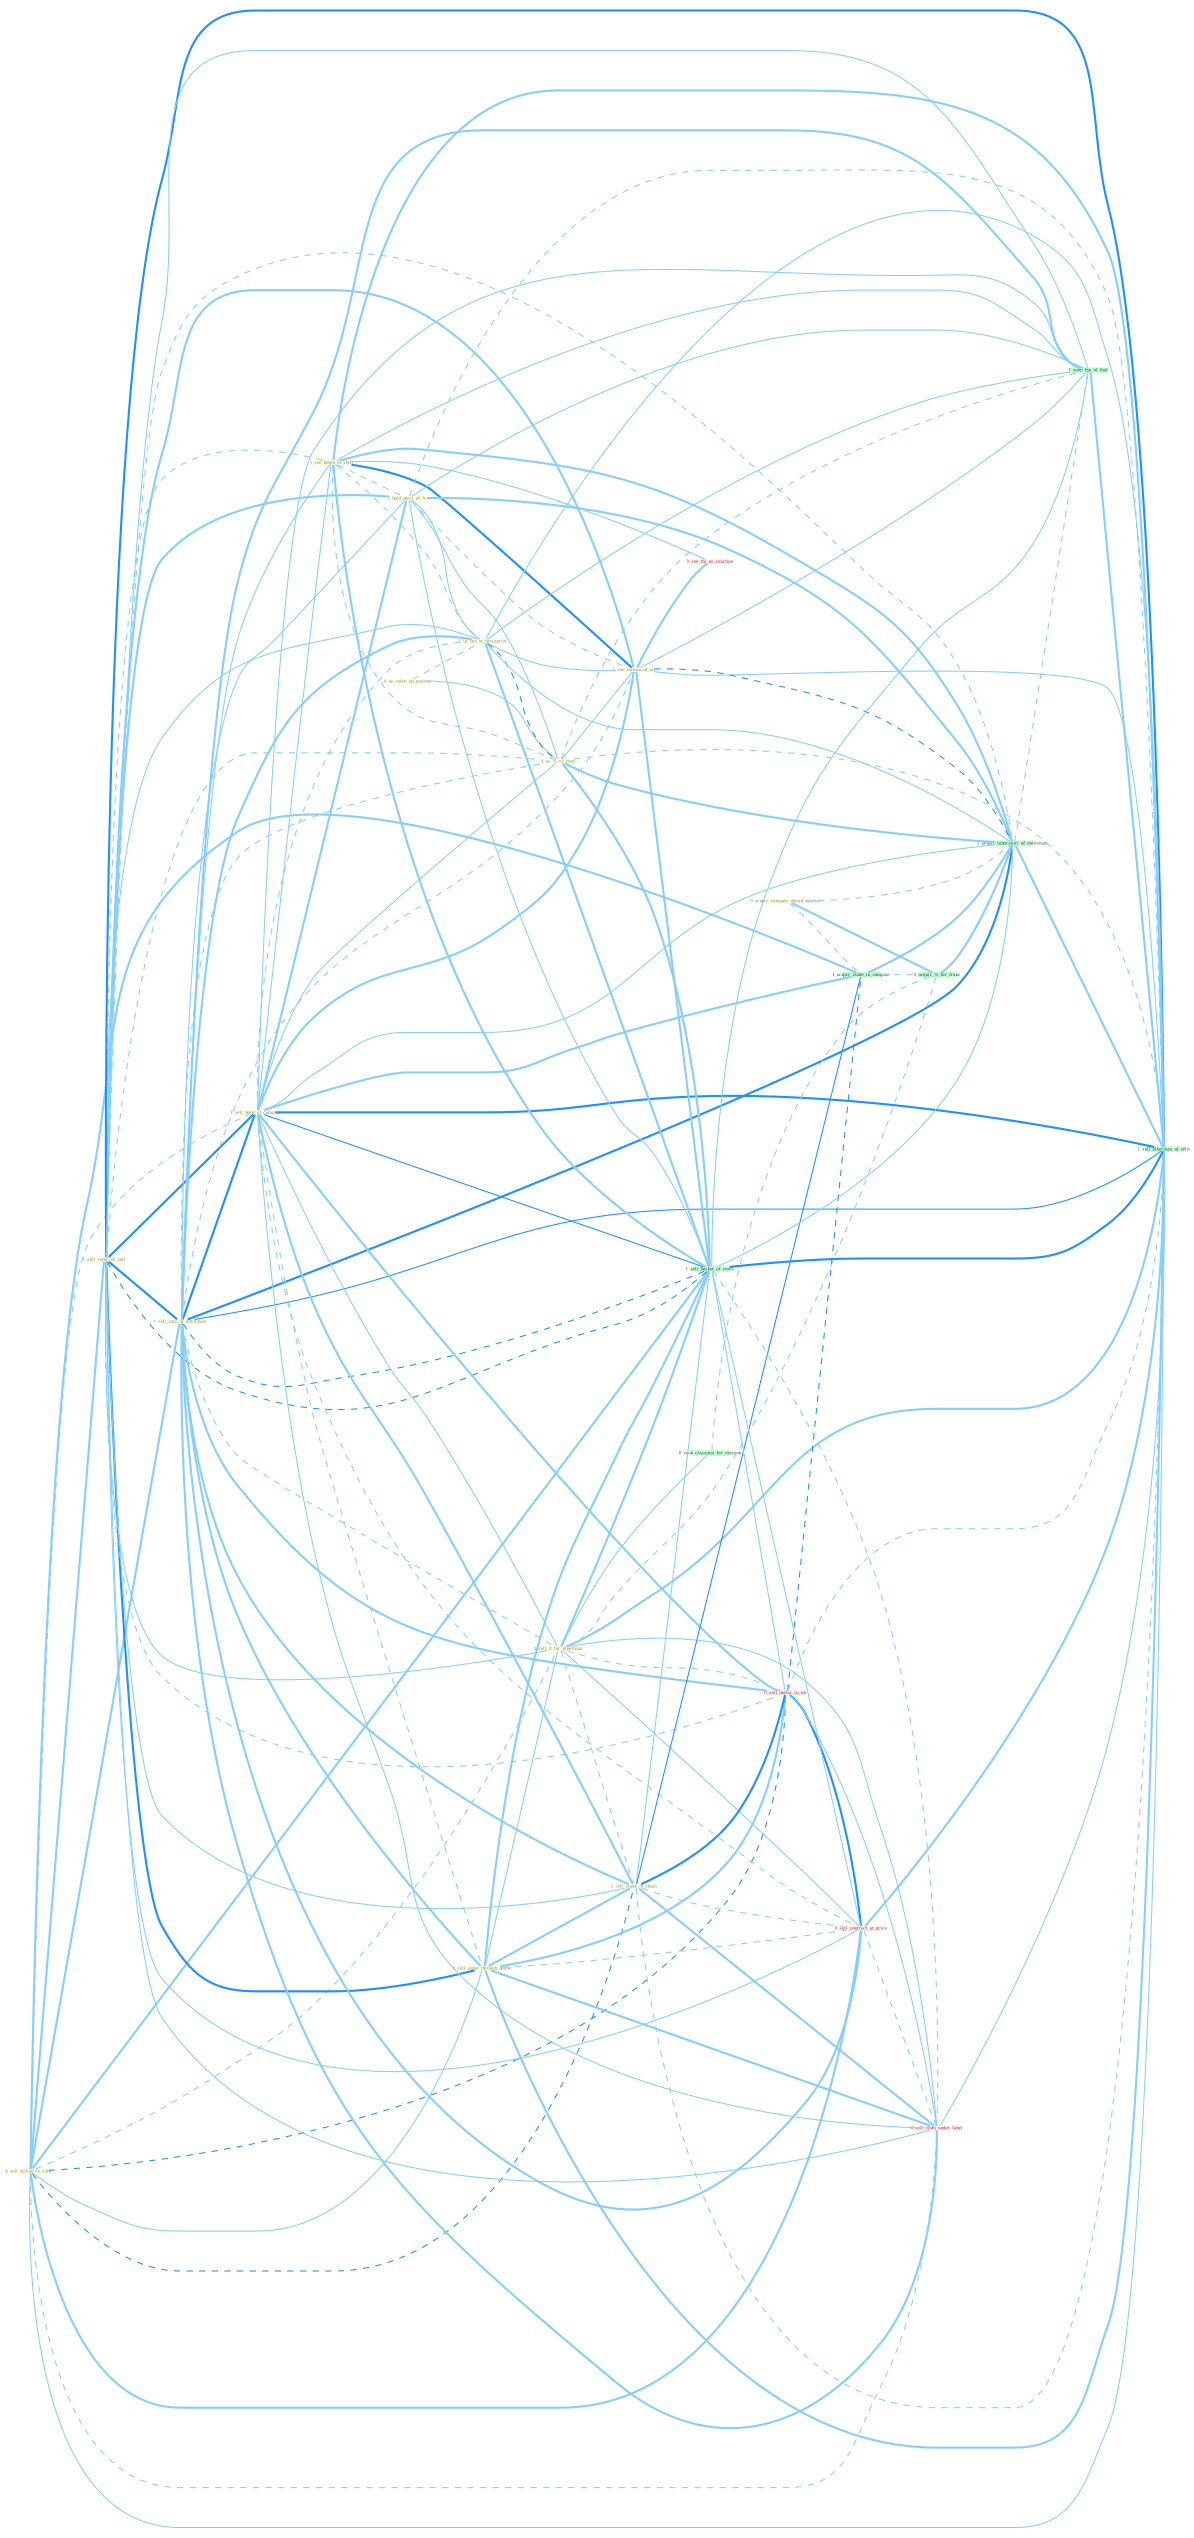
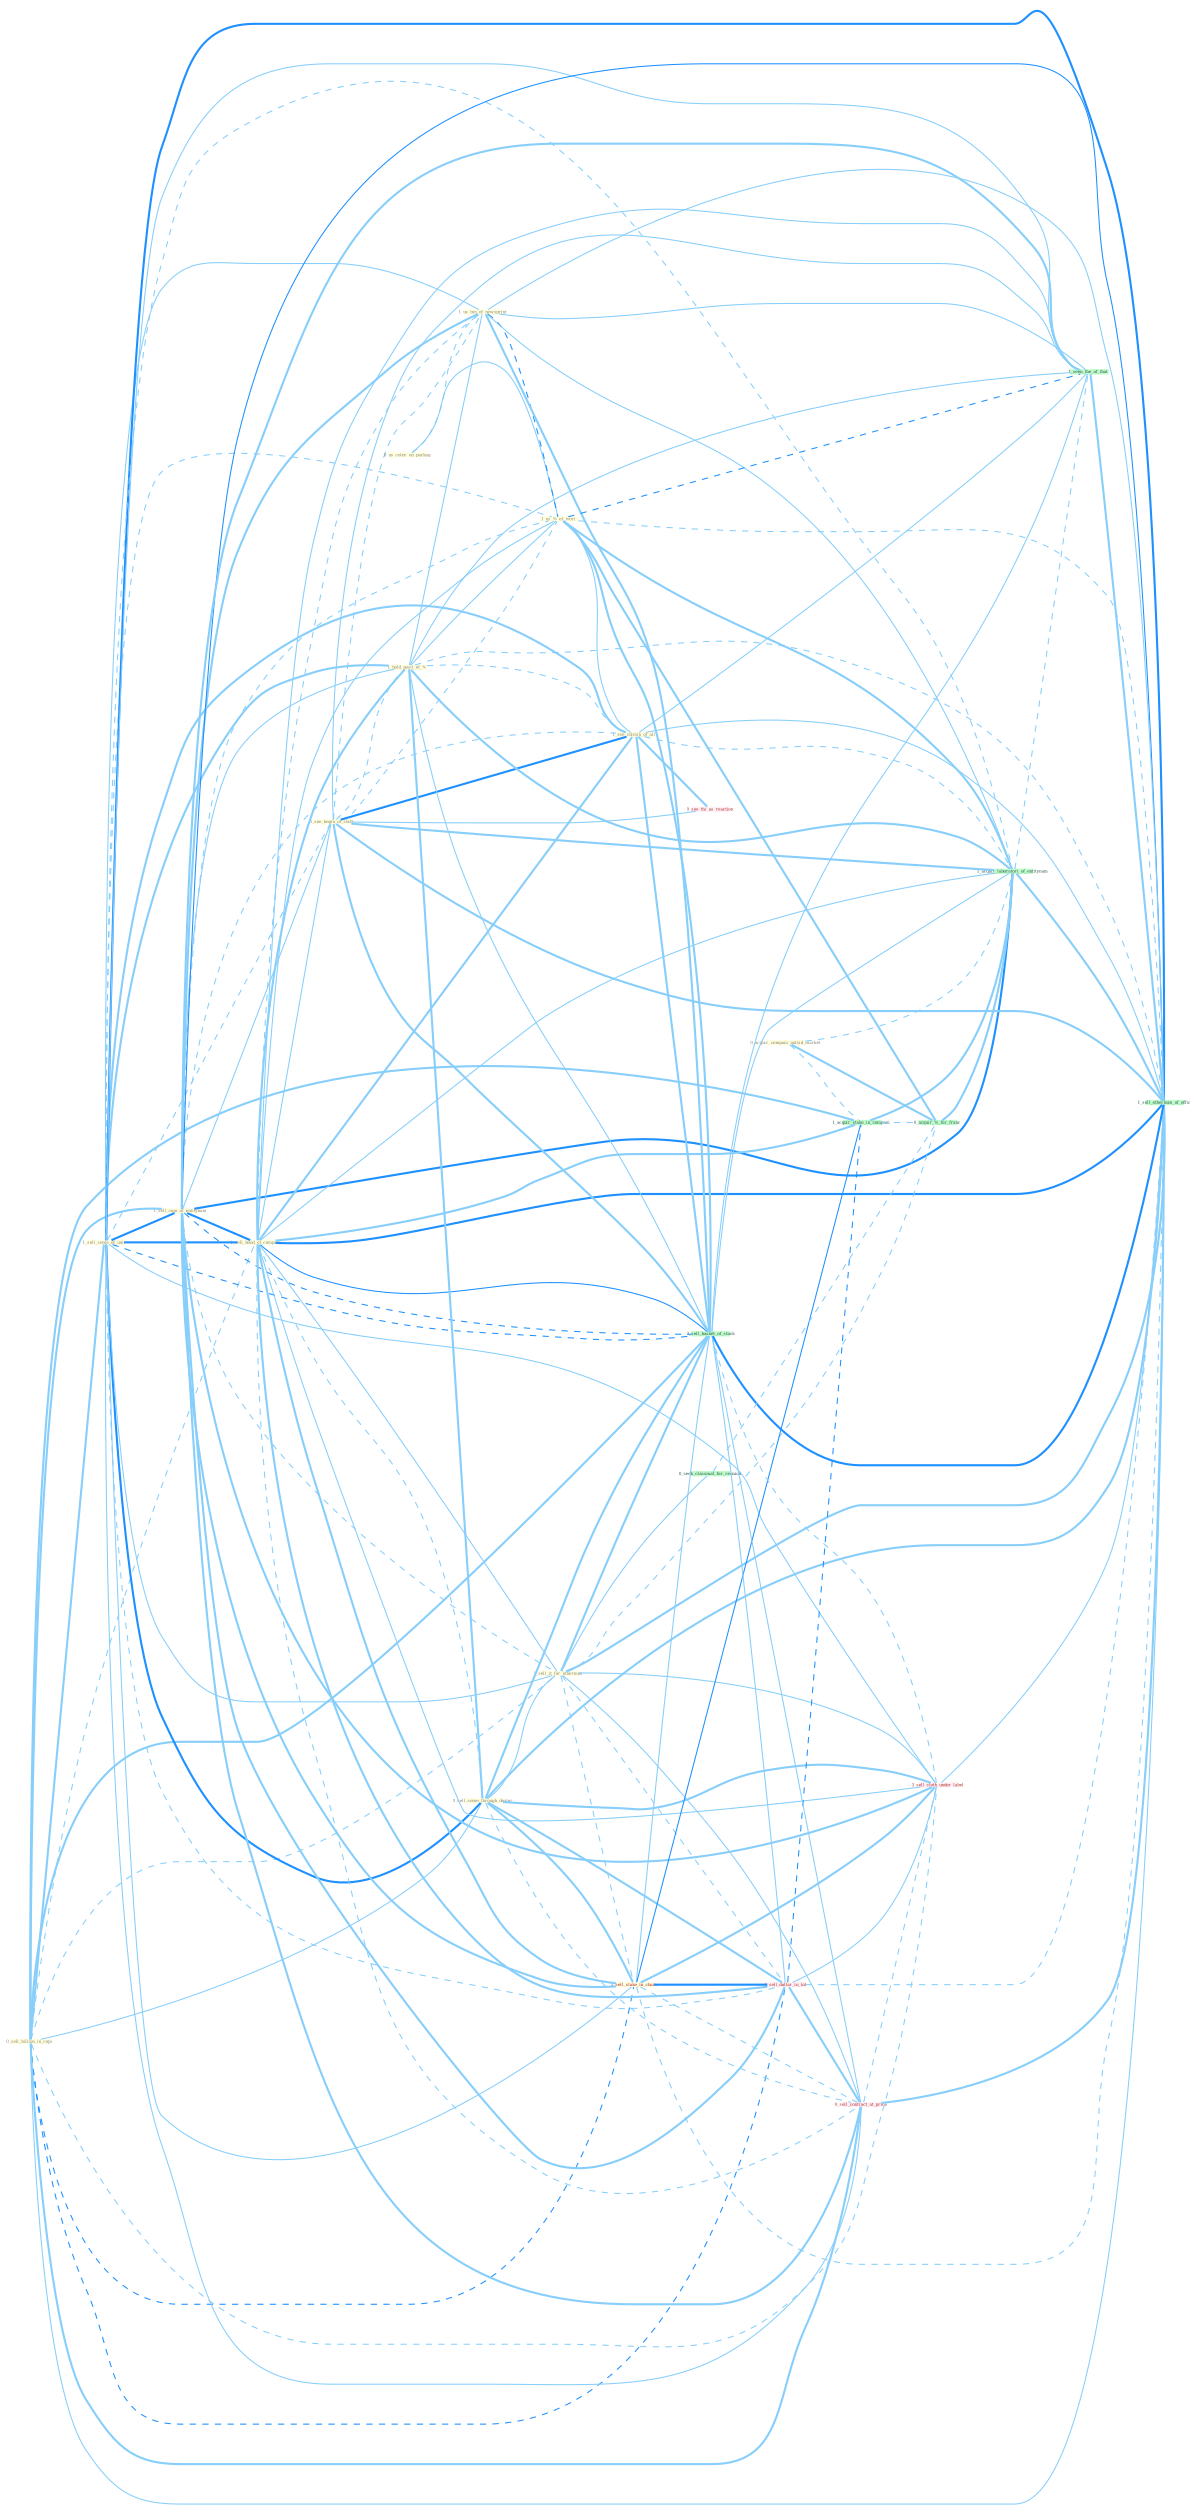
(766, 499) -> (824, 445)
(550, 666) -> none
(857, 708) -> (851, 750)
none -> (751, 819)
(711, 1269) -> (711, 1334)
(258, 1658) -> (446, 1234)
(839, 1806) -> (824, 2045)
(635, 1886) -> (635, 1985)
(938, 2128) -> (938, 1785)
(29, 2171) -> (29, 2041)
